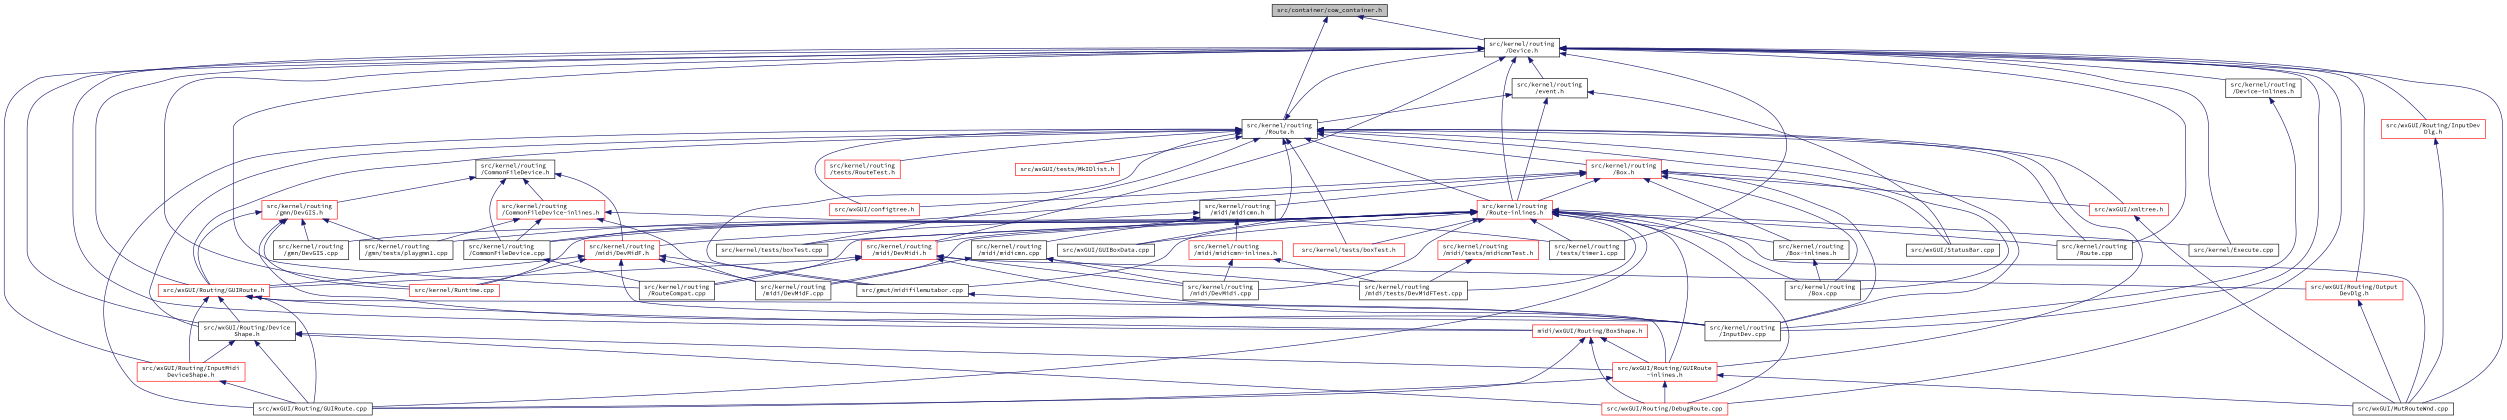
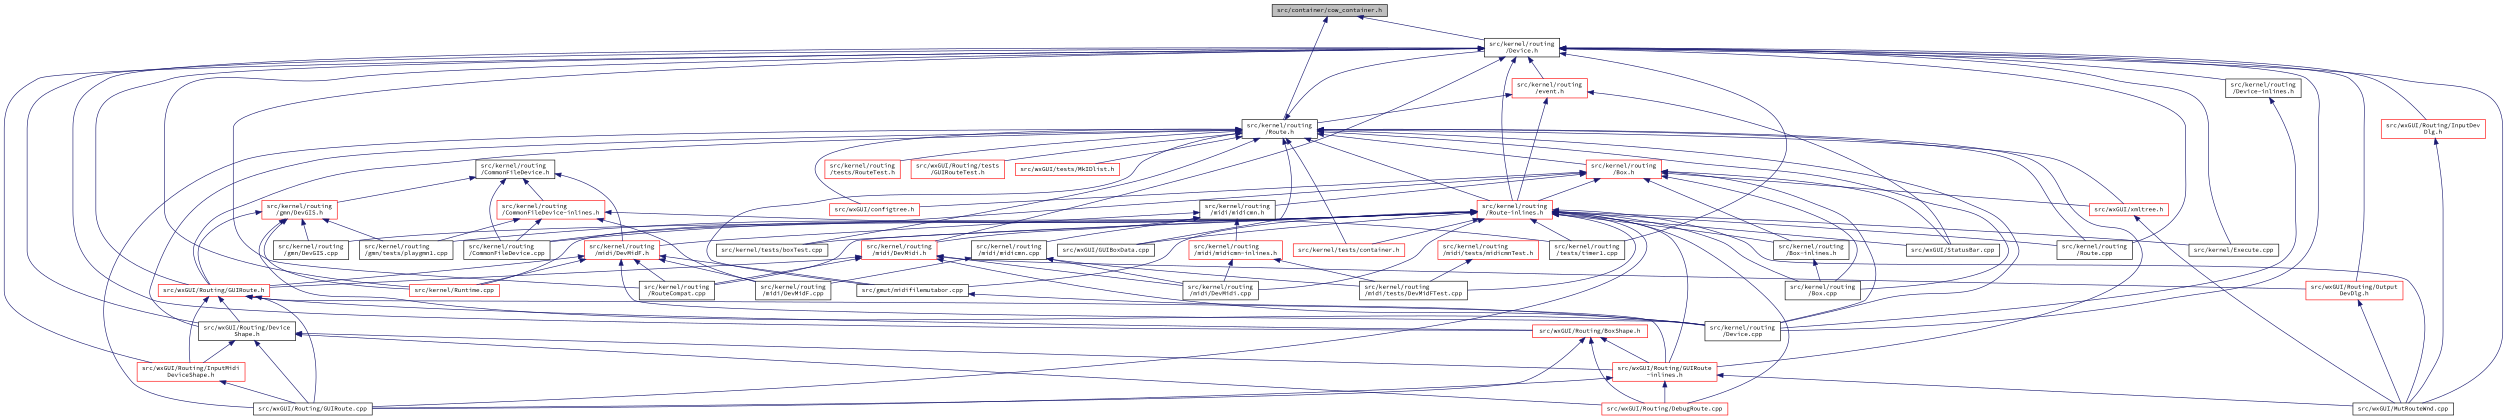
(1550, 88) -> (1550, 88)
(2337, 97) -> none
none -> (958, 169)
(1146, 227) -> (1732, 230)
(1349, 250) -> (1349, 250)
(584, 268) -> (653, 273)
(1590, 331) -> (1590, 331)
(1743, 331) -> (1743, 331)
